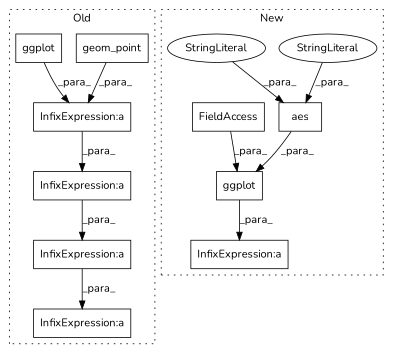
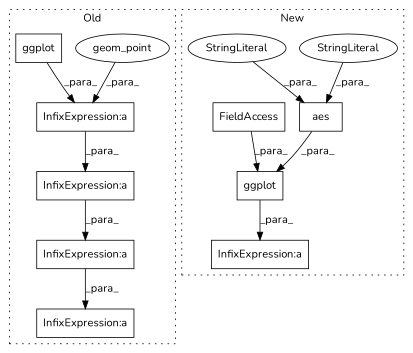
(112, 48) -> (122, 48)
